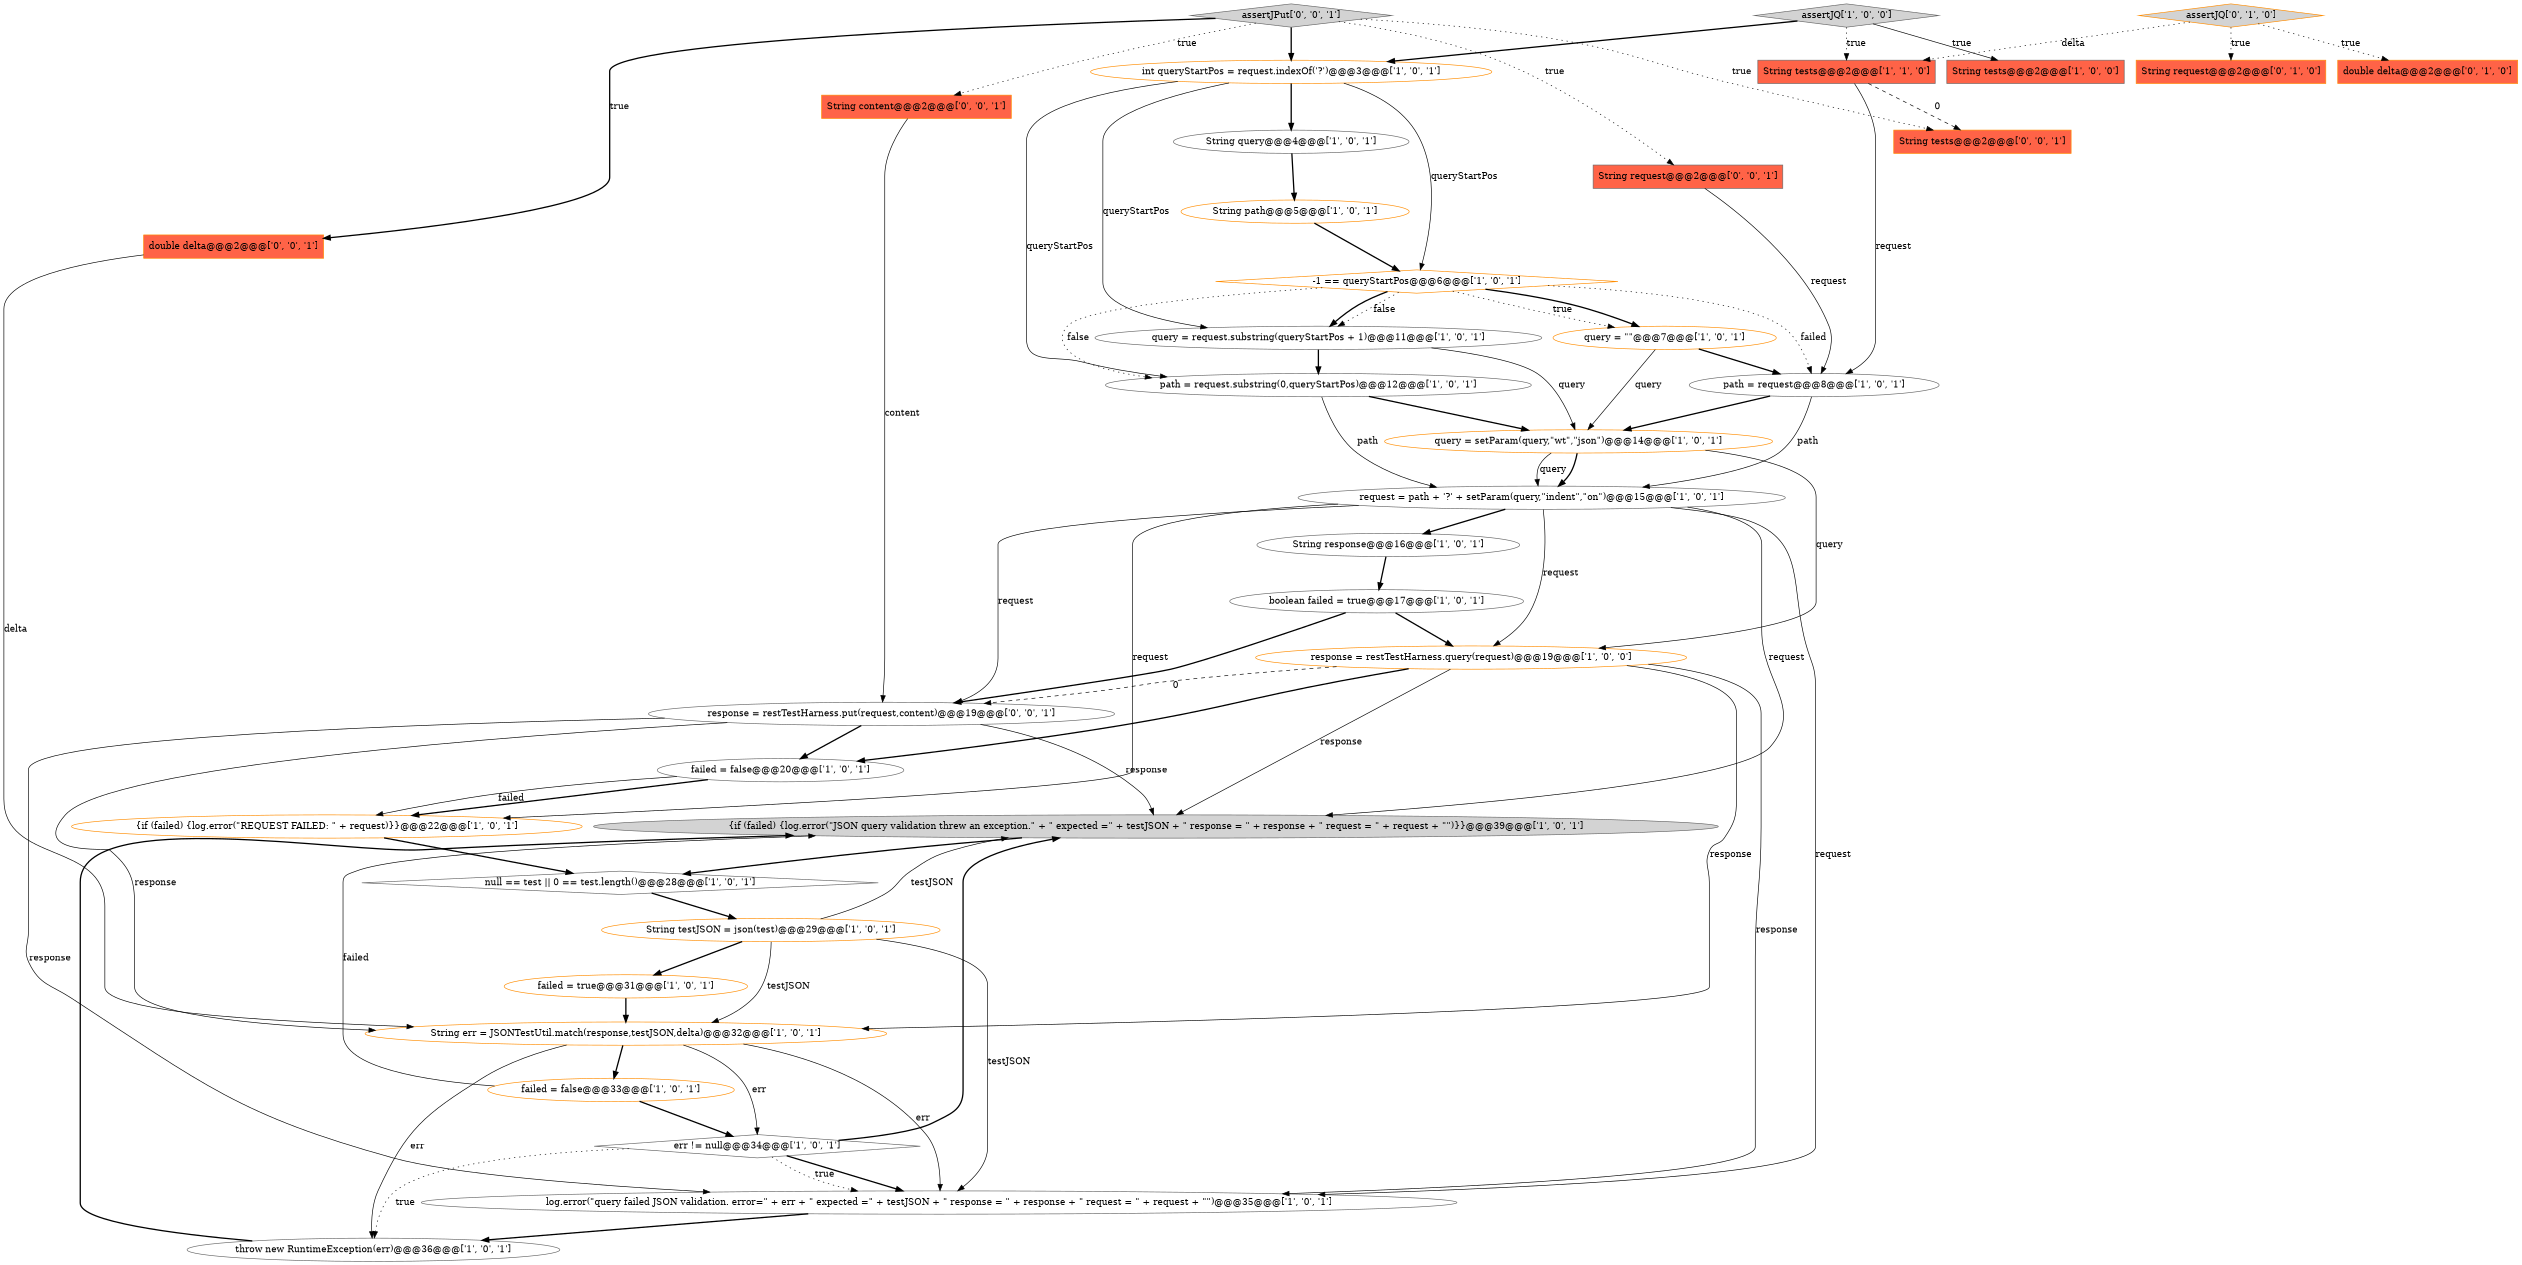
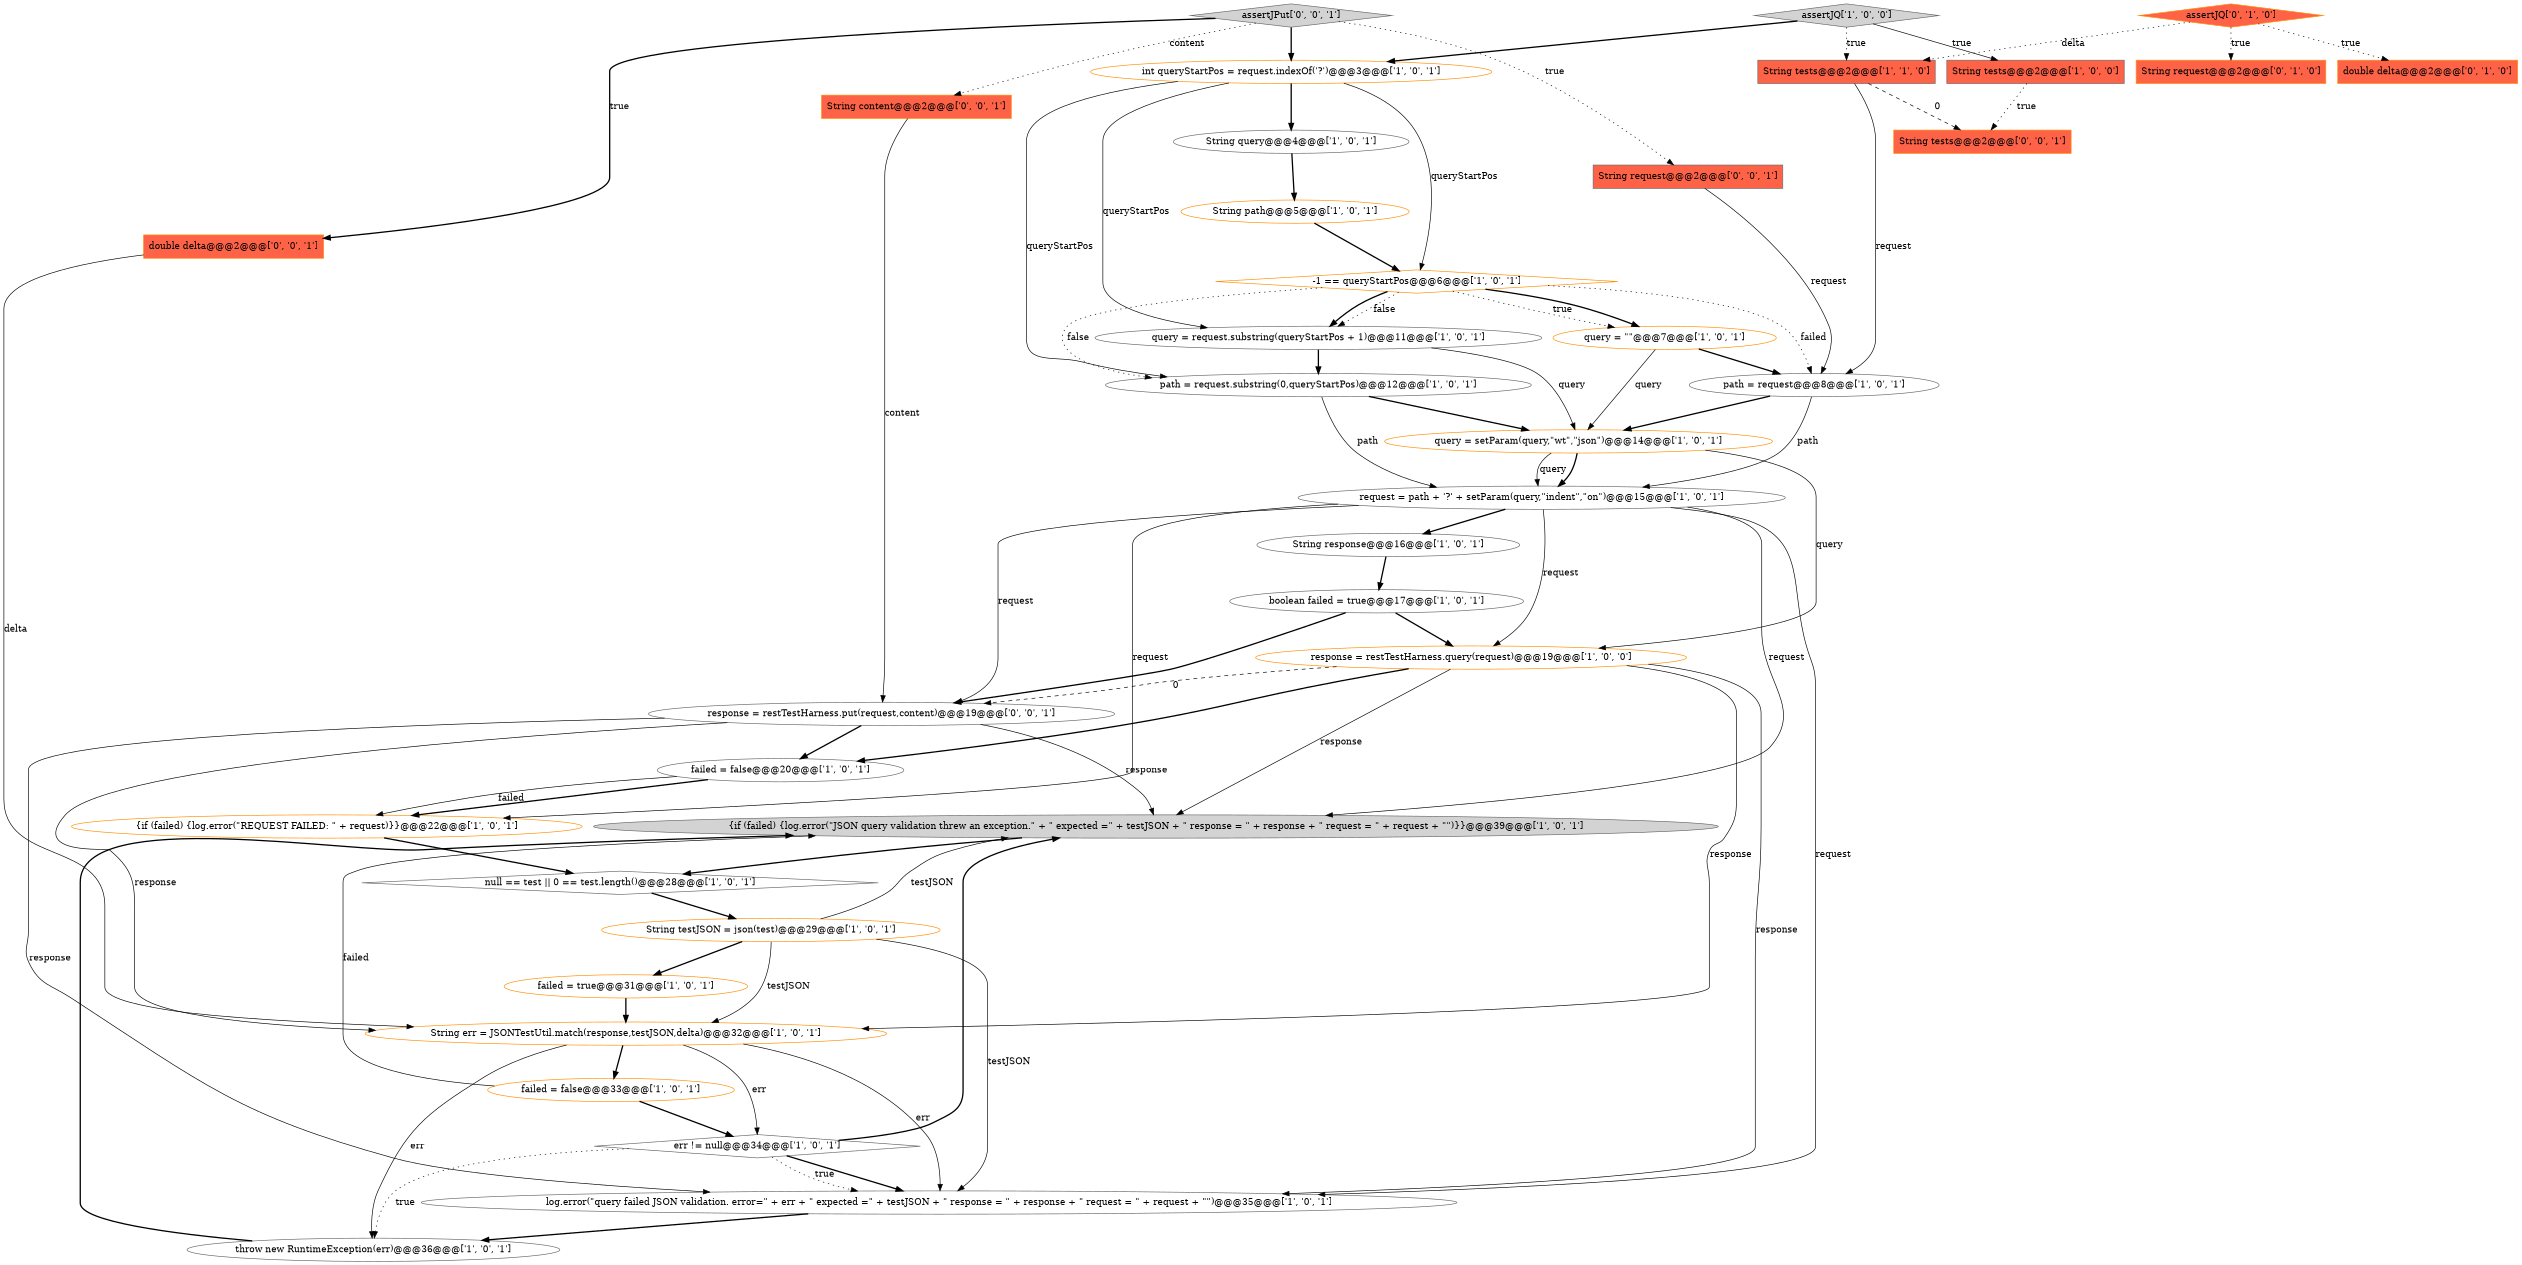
(2231, 16) -> (2231, 16)
(1187, 44) -> (1187, 44)
(1646, 60) -> (2011, 104)
